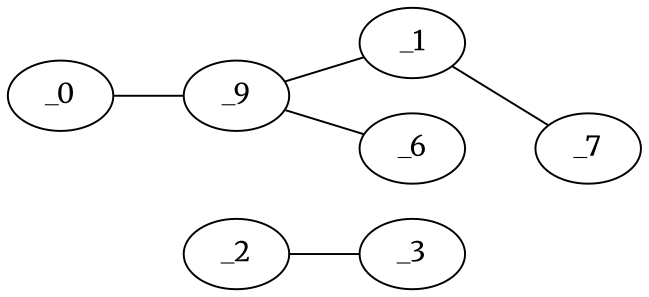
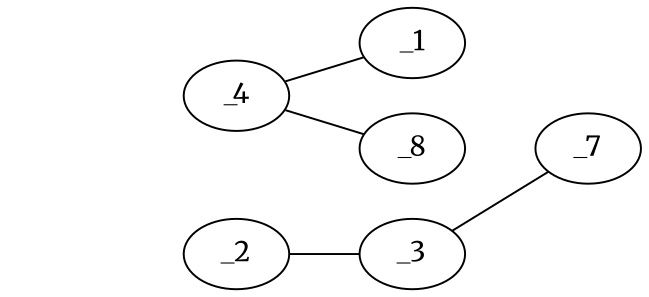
(61, 96) -> none
(236, 96) -> (236, 96)
(500, 96) -> (500, 201)
(412, 149) -> (412, 149)
